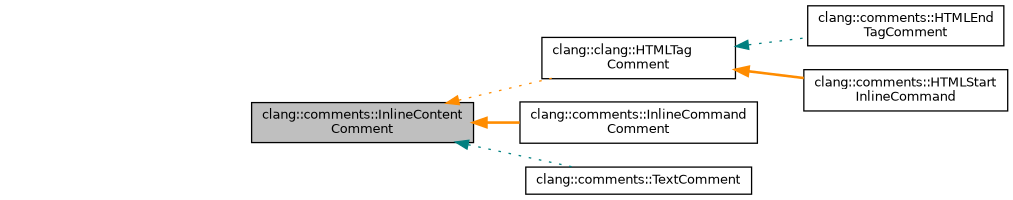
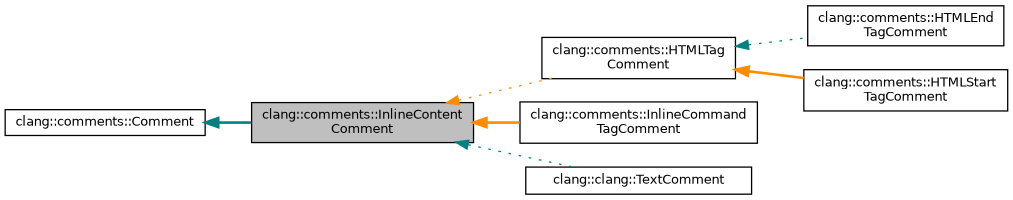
(639, 58) -> (639, 58)
(906, 90) -> (906, 90)
none -> (105, 123)
(639, 123) -> (639, 123)
(639, 181) -> (639, 181)
